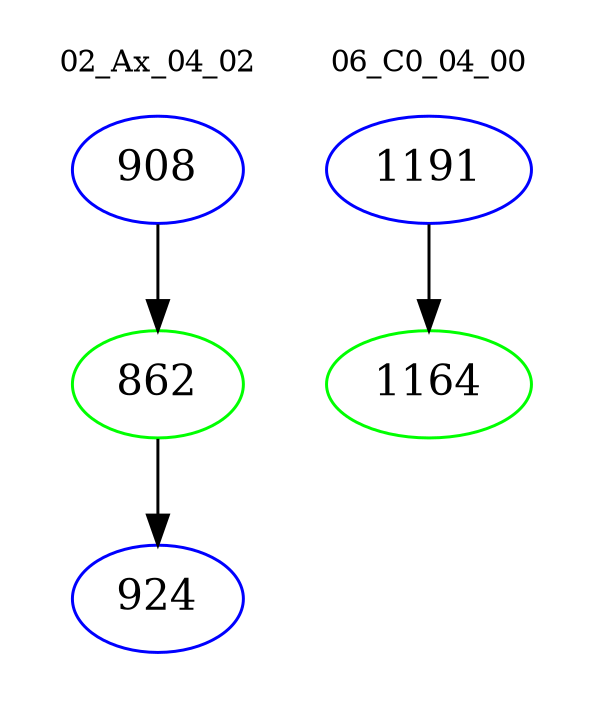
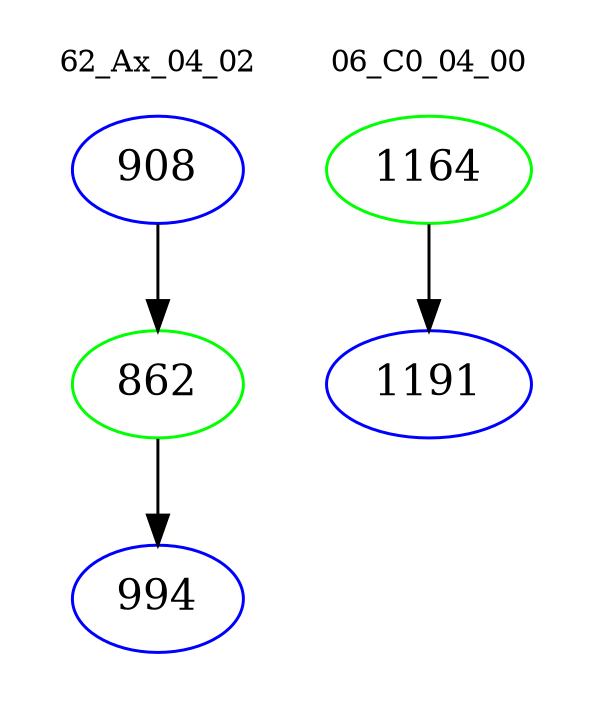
(158, 64) -> (158, 64)
(429, 262) -> (429, 262)
(158, 599) -> (158, 599)
